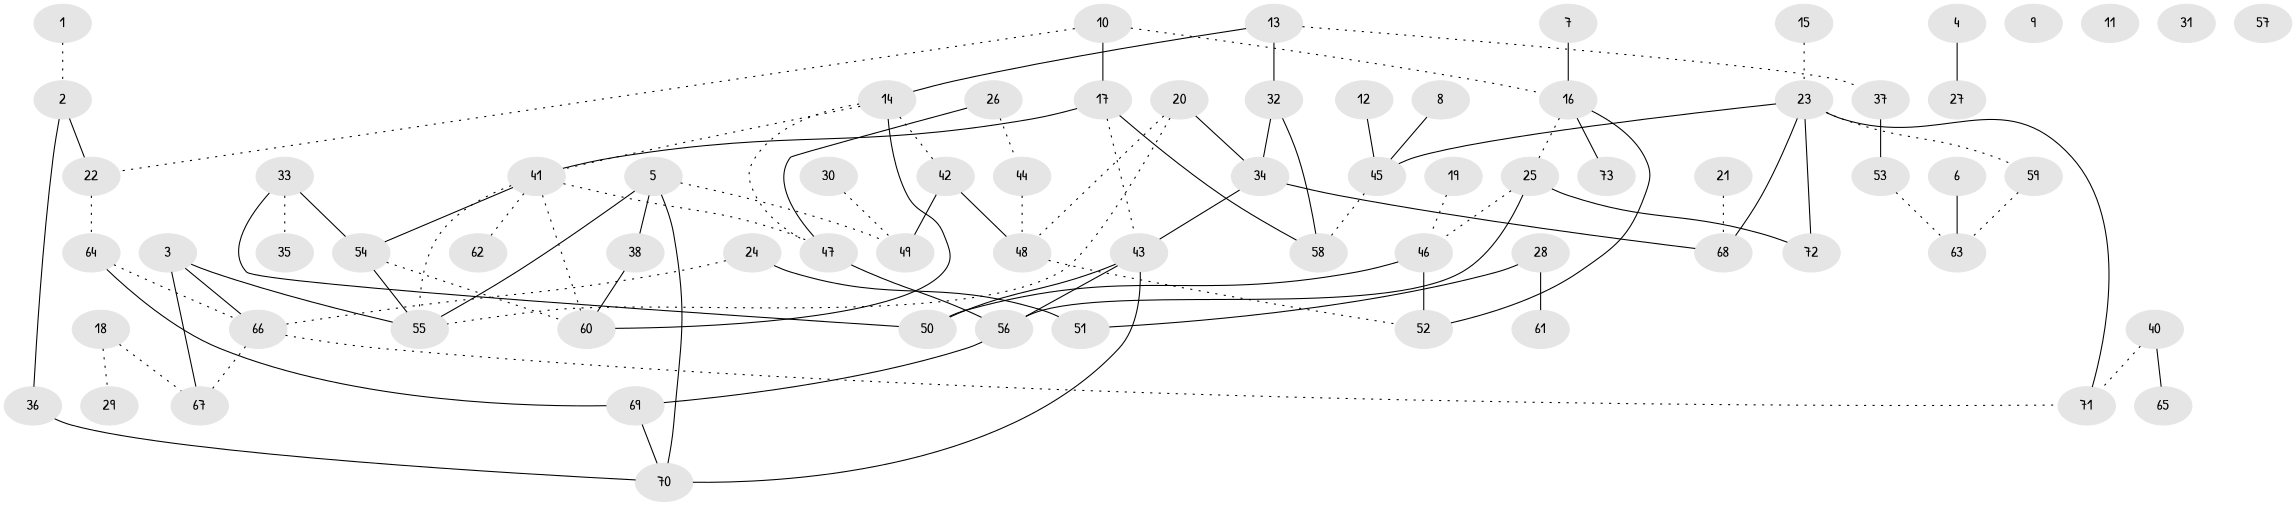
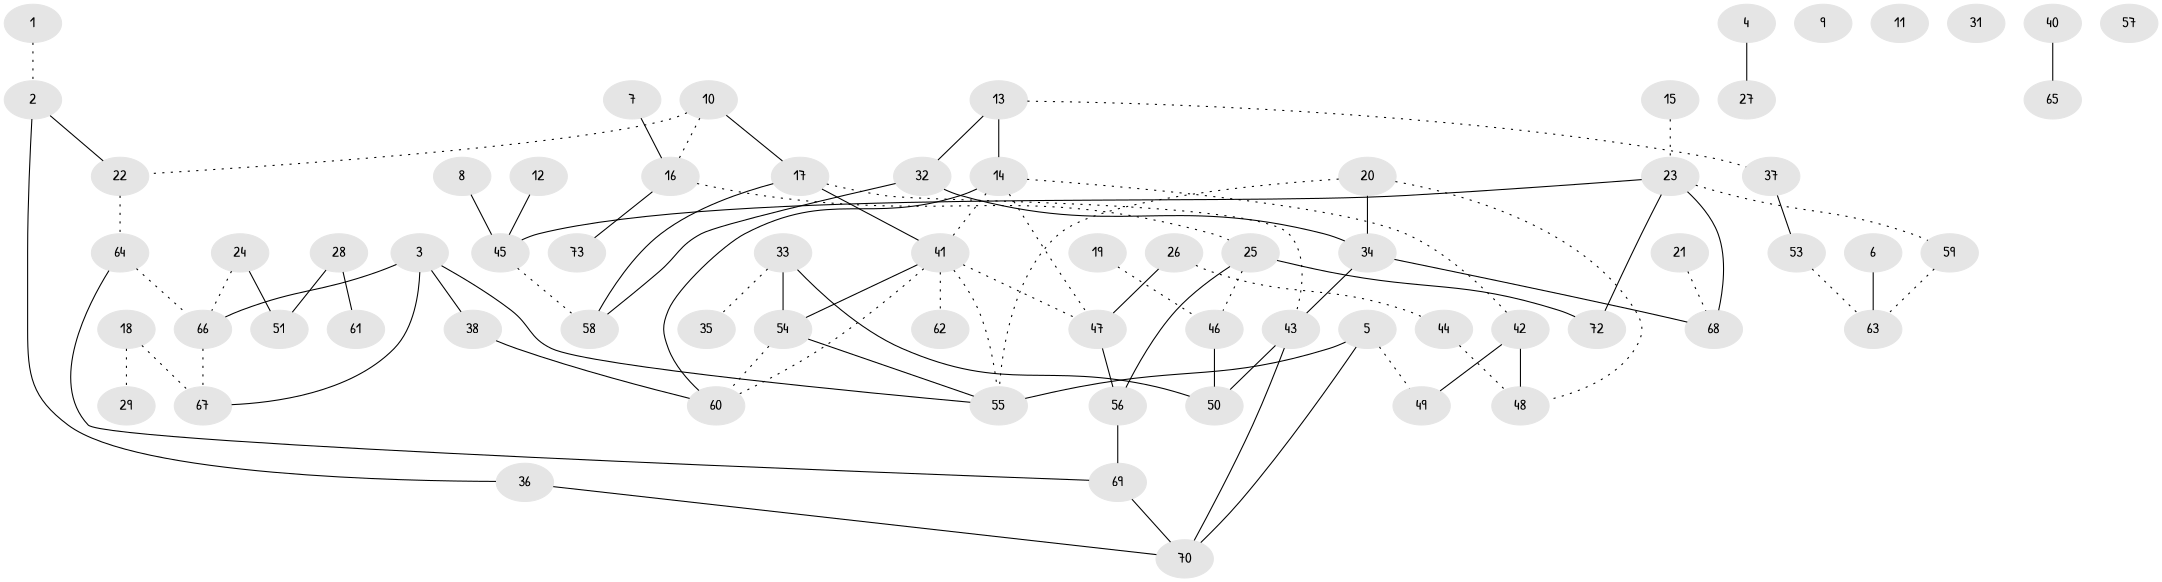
(829, 176) -> none
(644, 214) -> (446, 291)
(1058, 299) -> none
(1424, 329) -> none
(2087, 406) -> none
